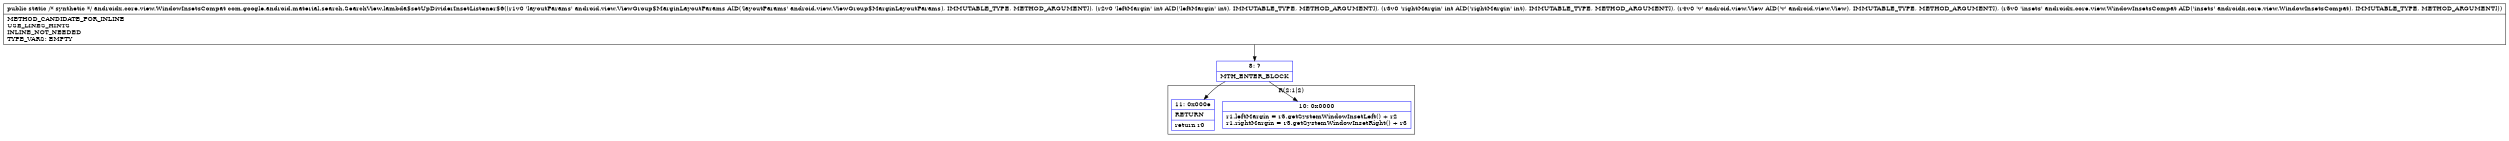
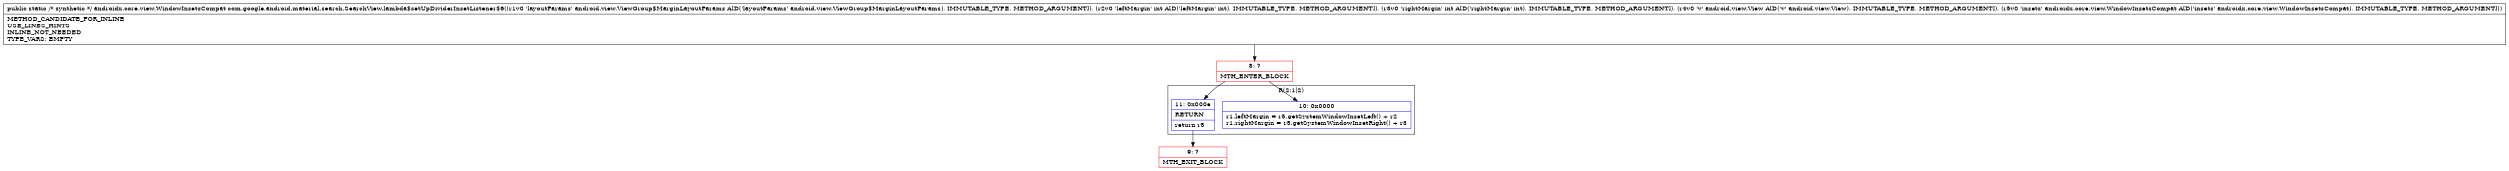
(1255, 71) -> (1255, 71)
(1190, 125) -> (1190, 125)
none -> (1193, 157)
